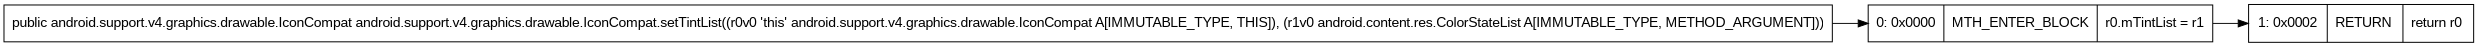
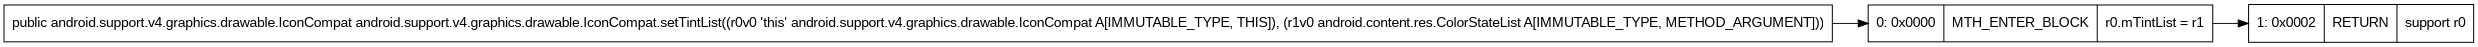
(2437, 23) -> (2435, 23)
